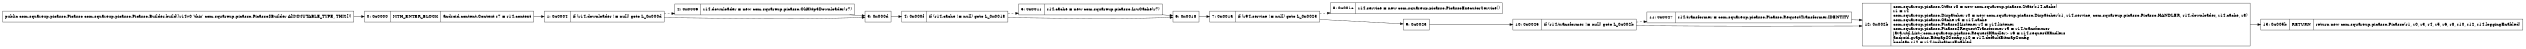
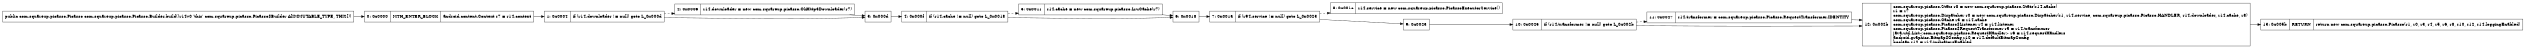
(1901, 11) -> (1901, 11)
